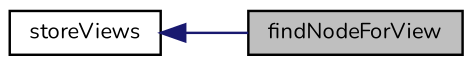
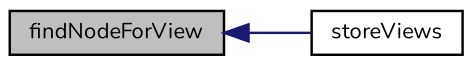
(217, 33) -> (280, 33)
